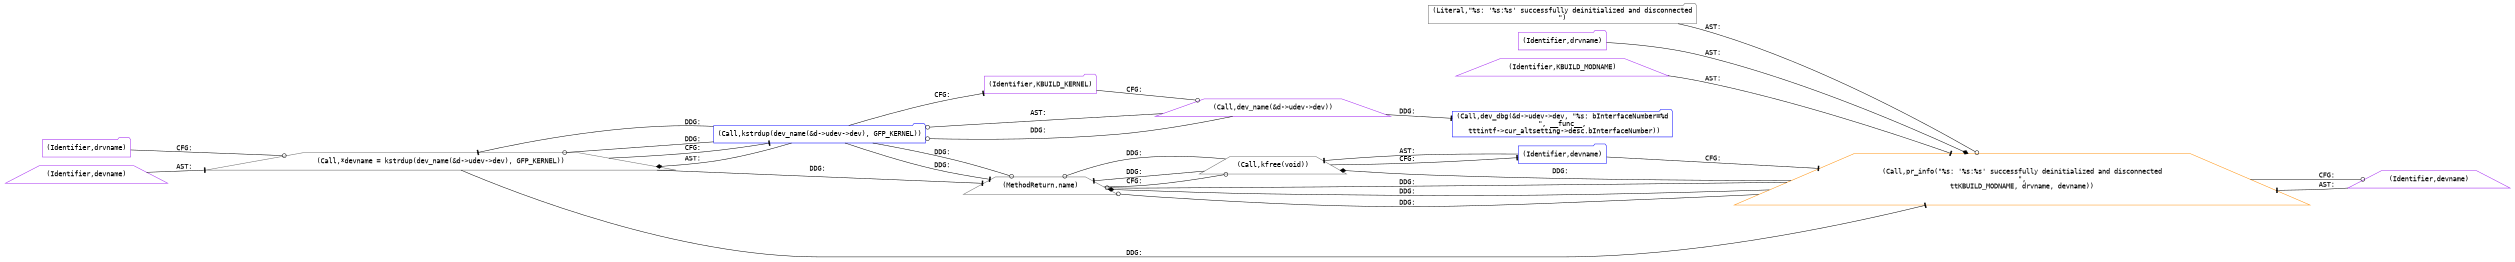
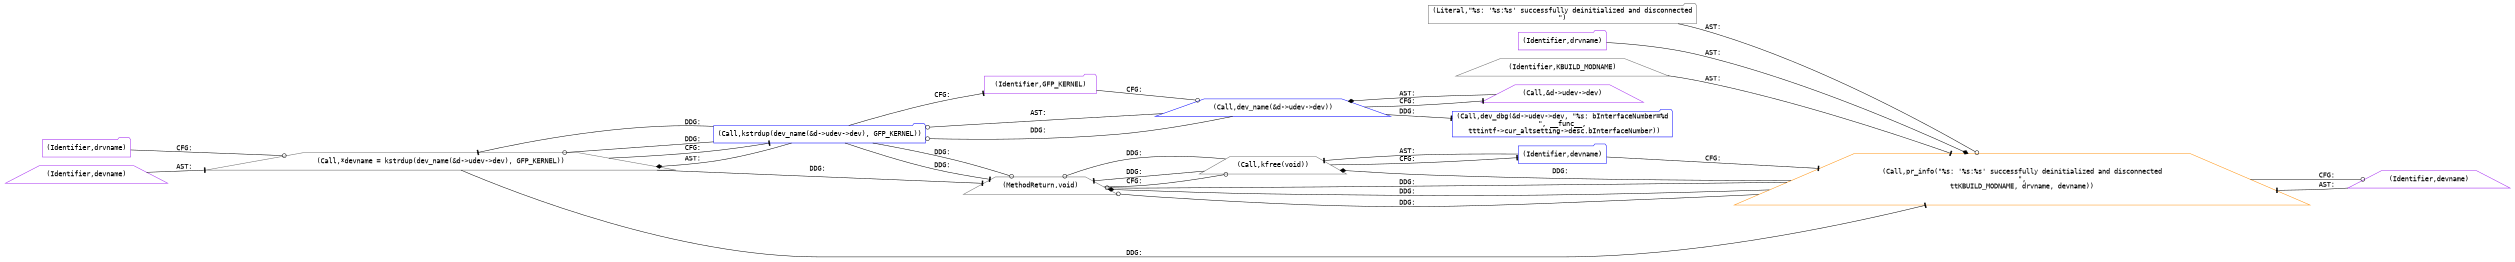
(1562, 67) -> (1562, 67)
(1040, 85) -> (1040, 85)
none -> (1562, 94)
(1273, 108) -> (1273, 108)
(1040, 186) -> (1040, 186)
